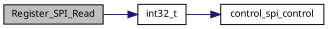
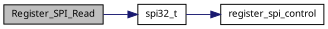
(162, 14) -> (162, 14)
(272, 14) -> (272, 14)
